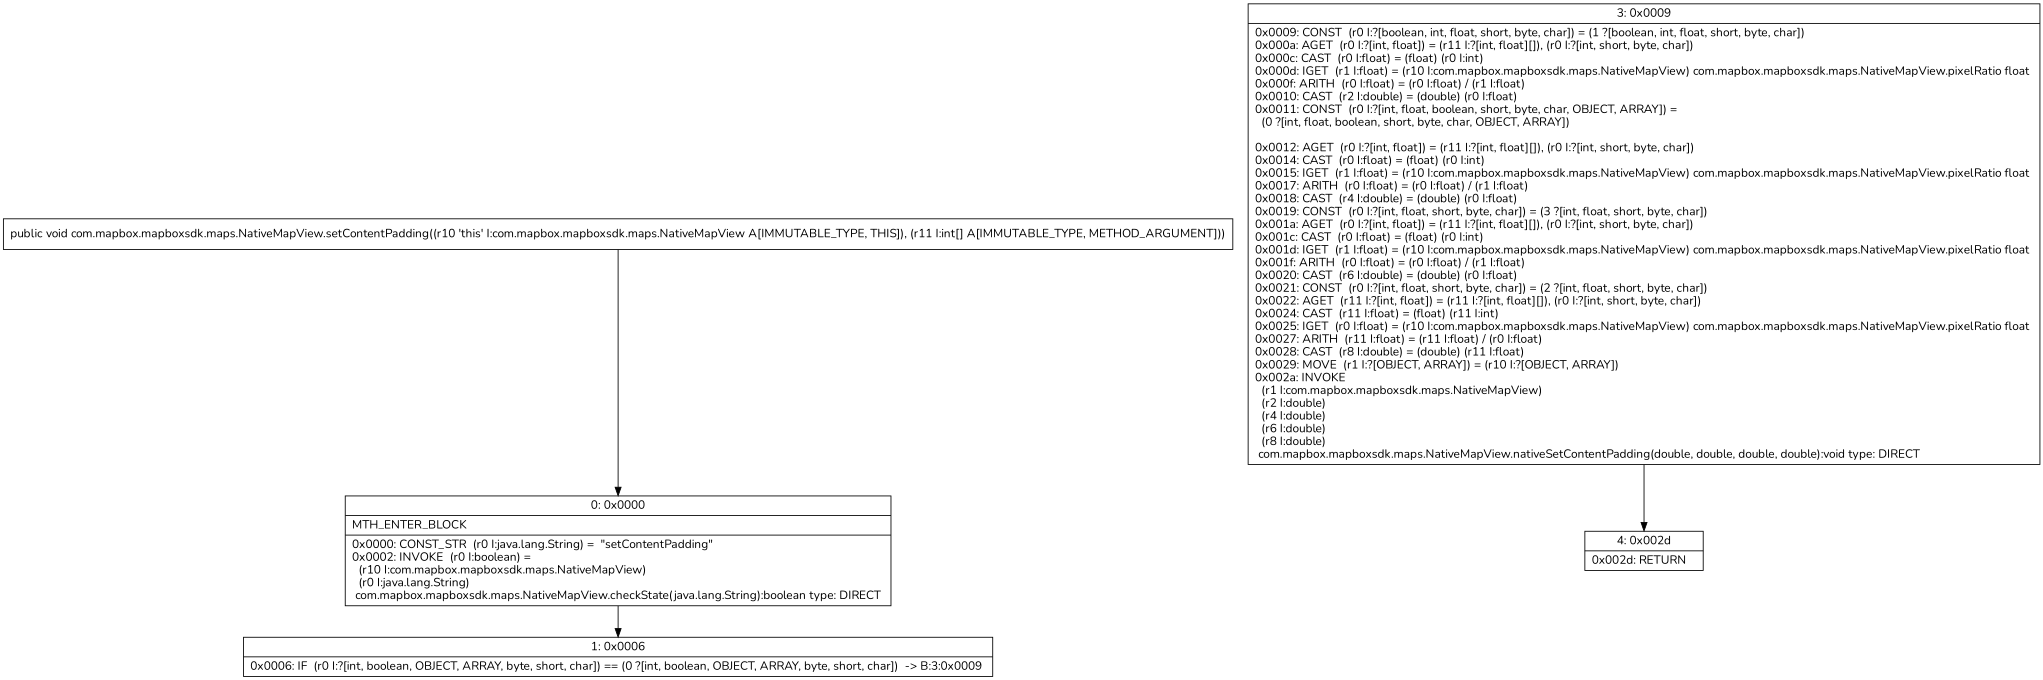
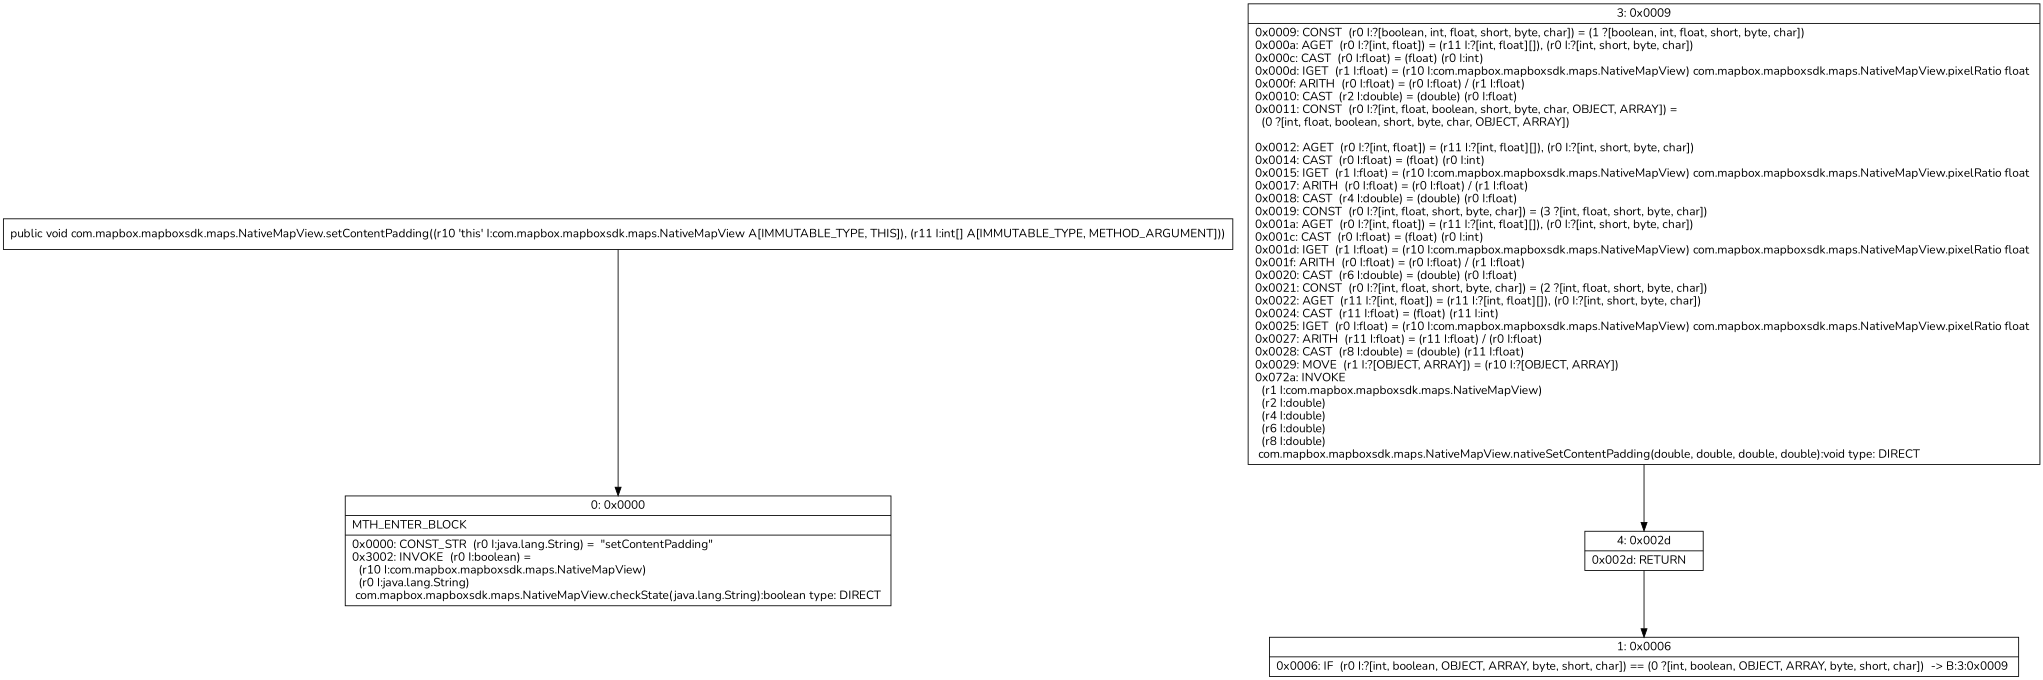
(1304, 378) -> (1304, 378)
(443, 557) -> (443, 557)
(618, 617) -> (1644, 600)
